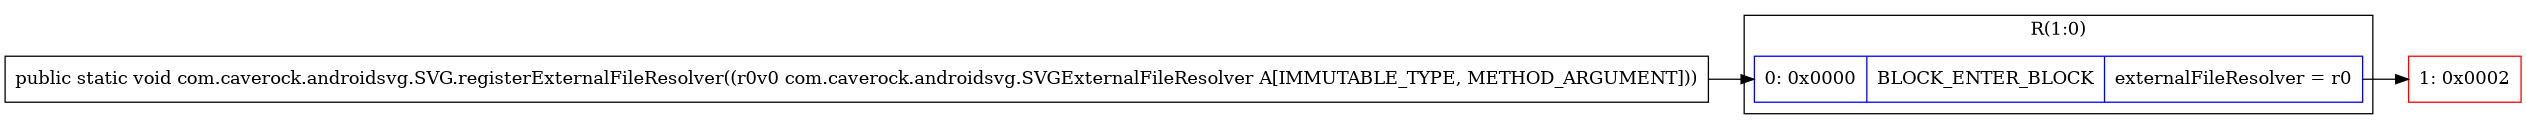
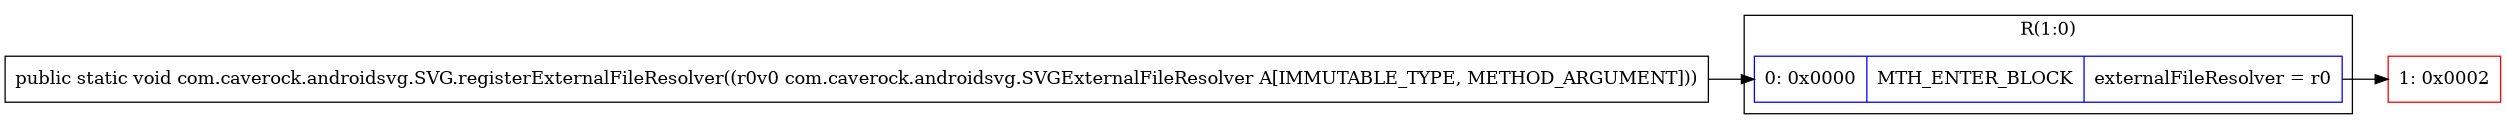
(1986, 79) -> (1975, 79)
